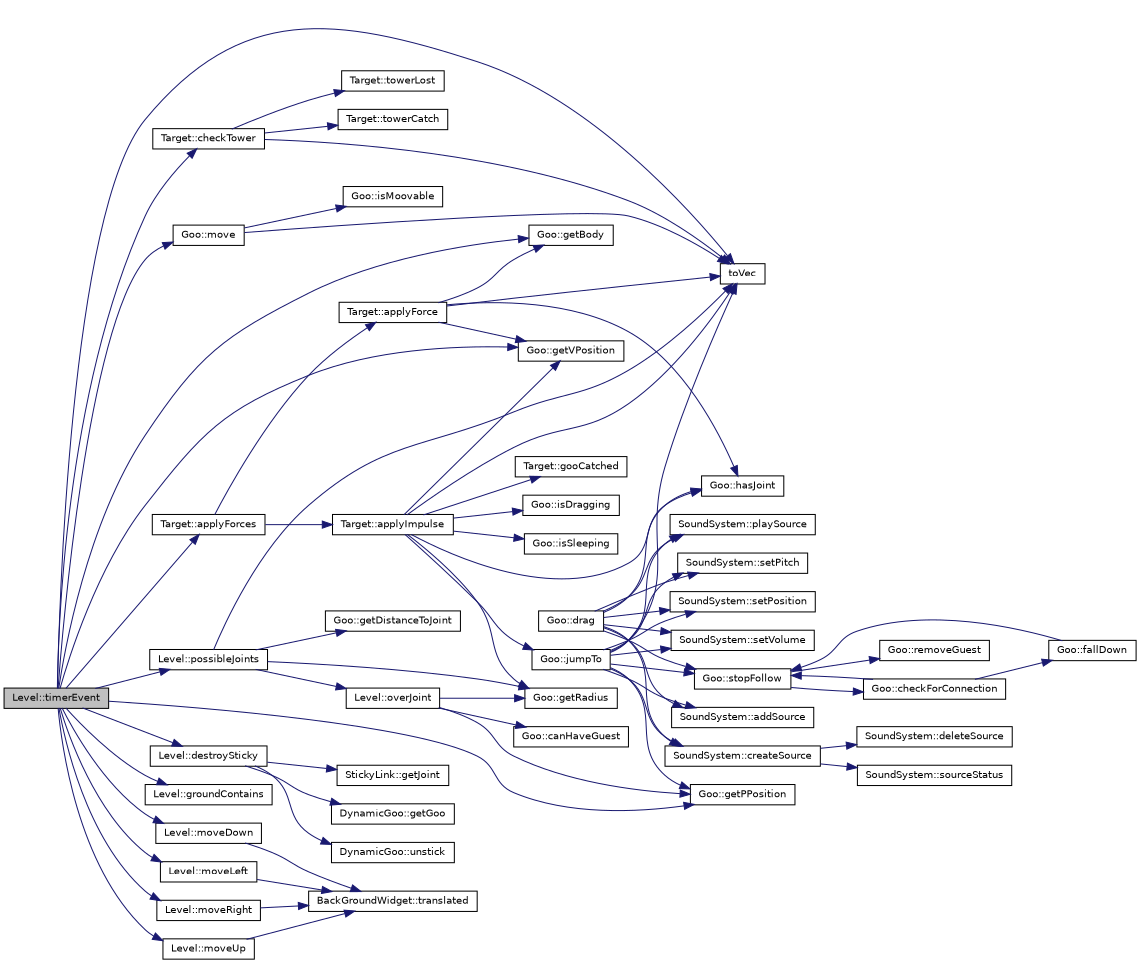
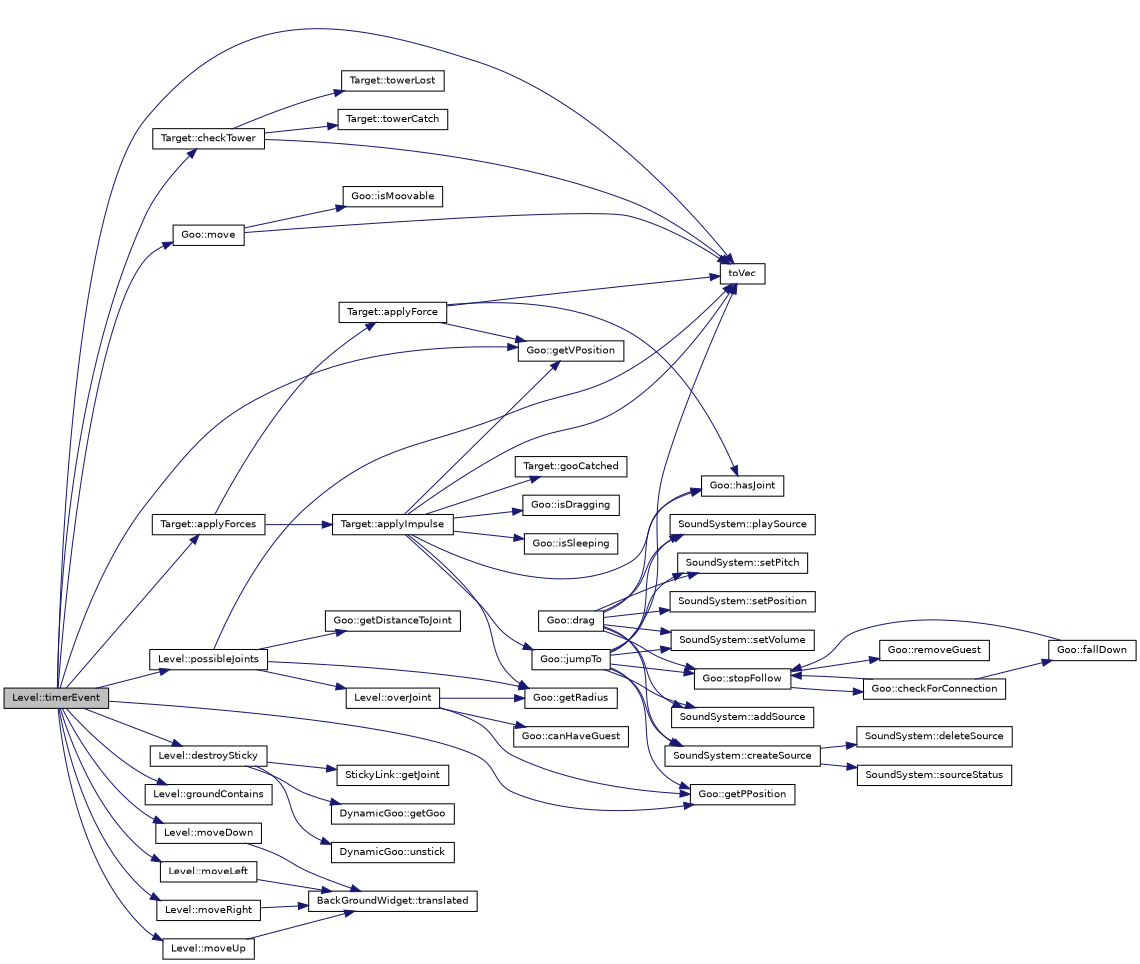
(571, 235) -> none
(658, 624) -> none
